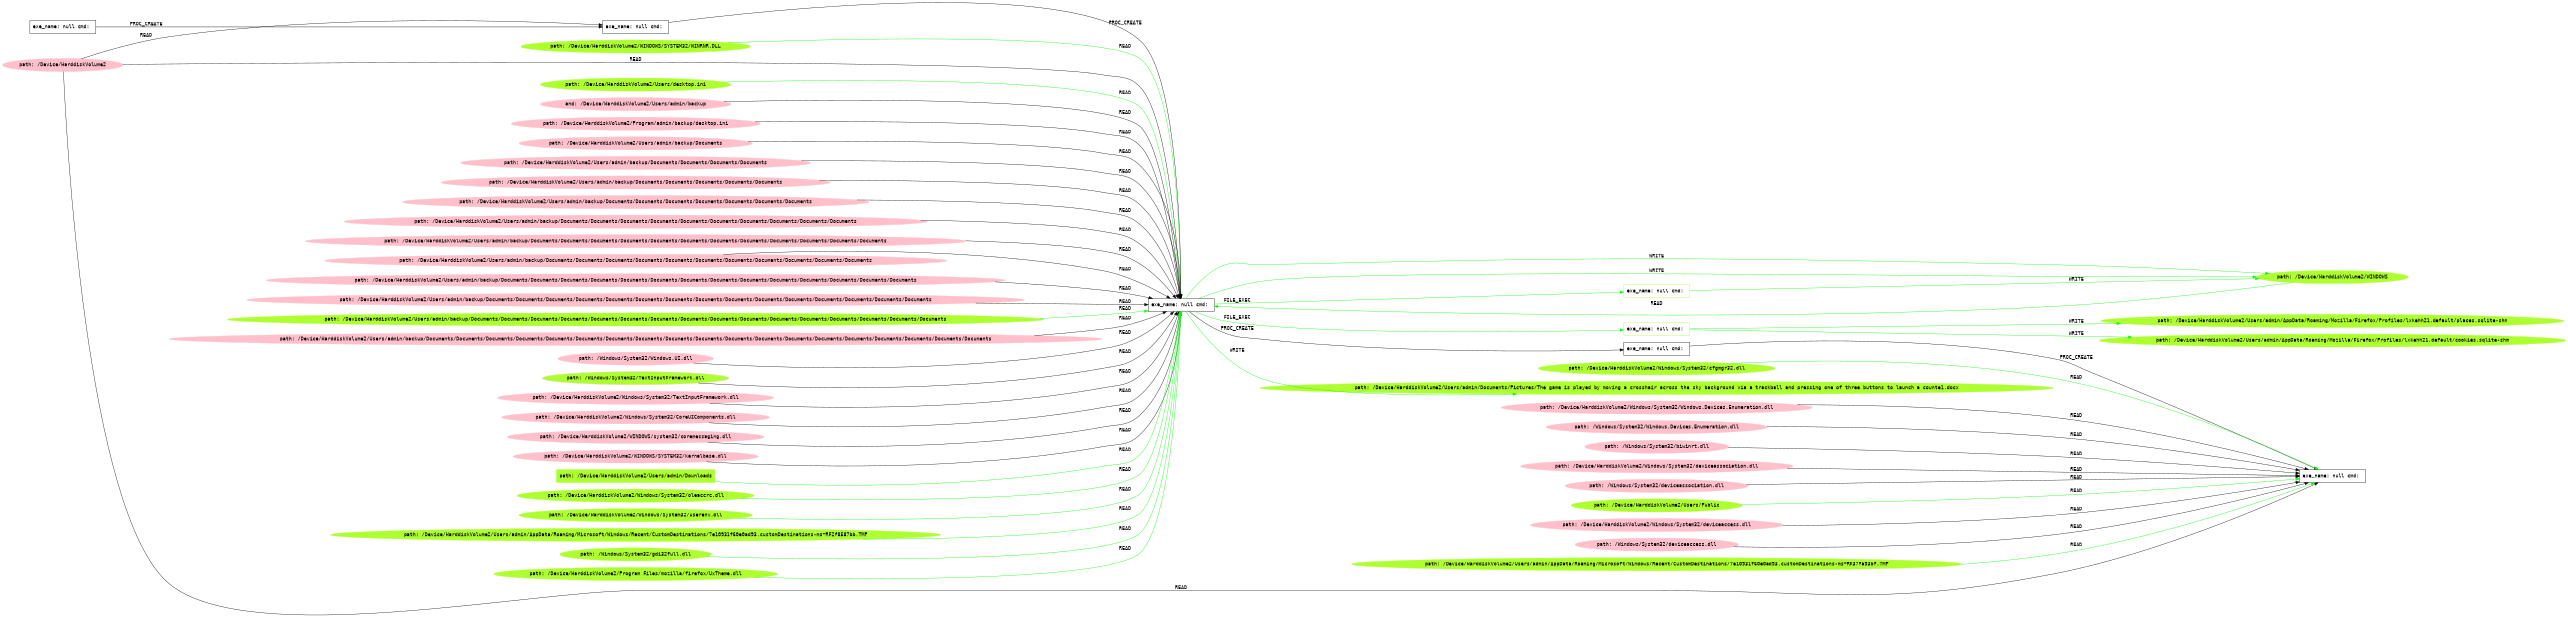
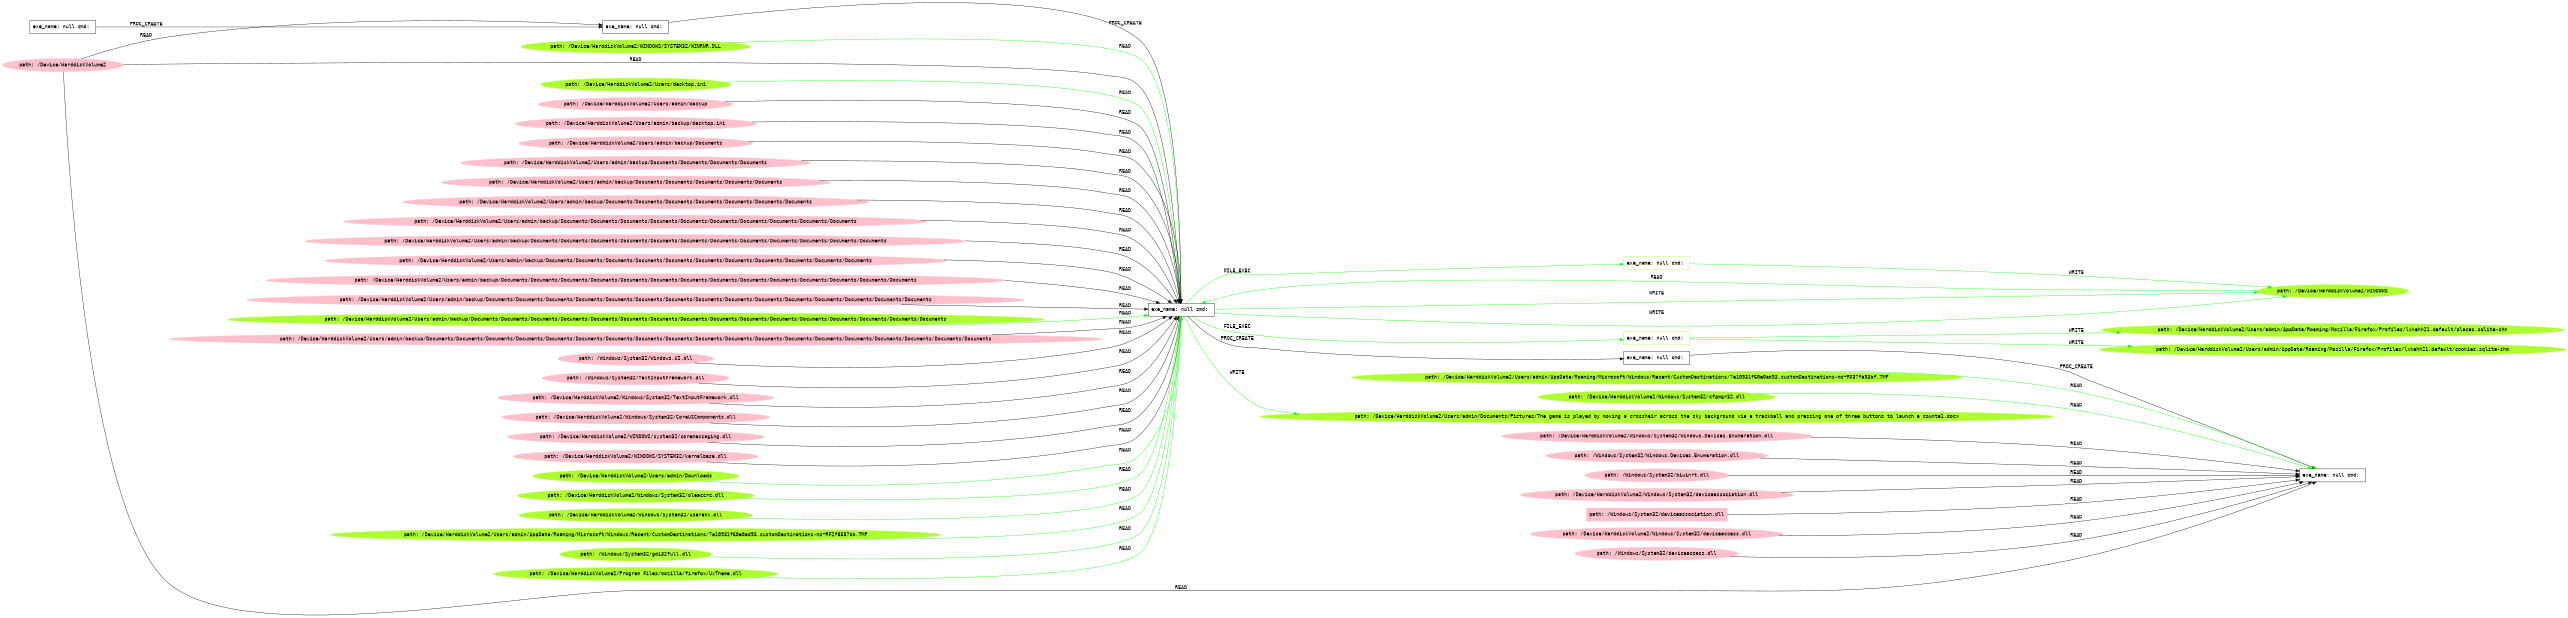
(636, 104) -> (636, 104)
(636, 124) -> (636, 124)
(636, 378) -> (636, 378)
(636, 476) -> (636, 476)
(1657, 486) -> (1657, 515)
(1657, 505) -> none
